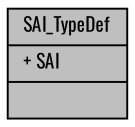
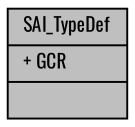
(41, 63) -> (45, 63)
